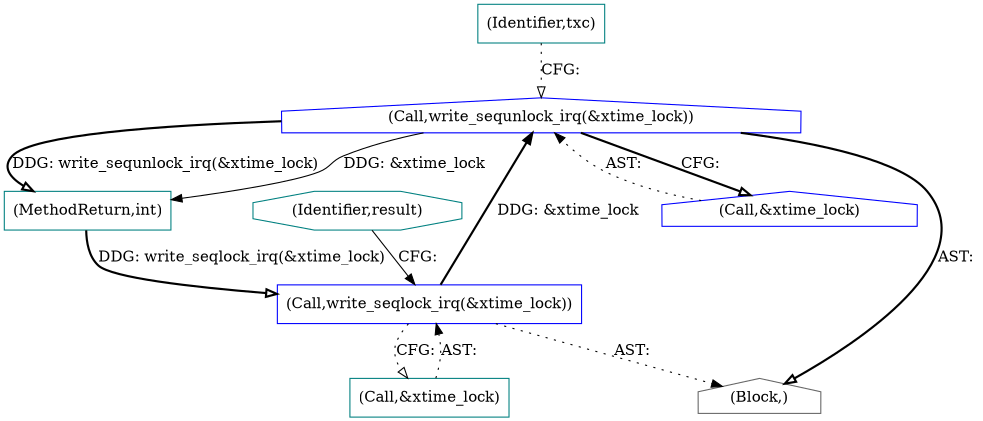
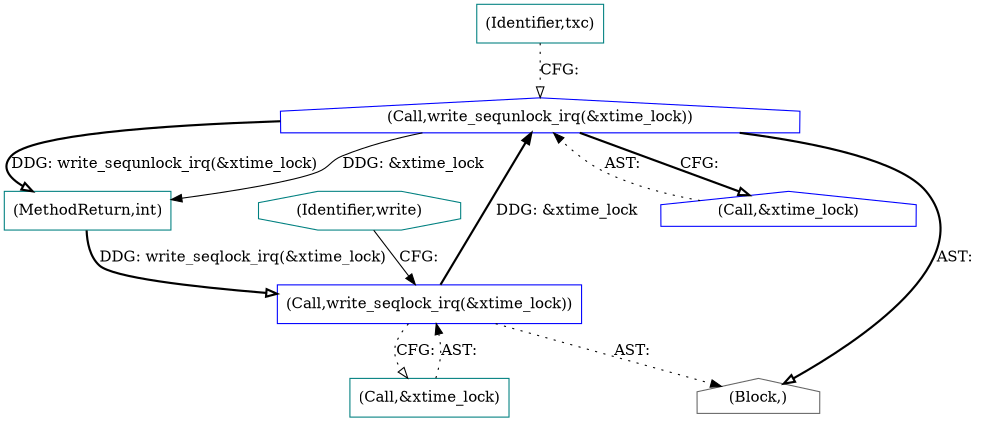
(357, 211) -> (360, 211)
